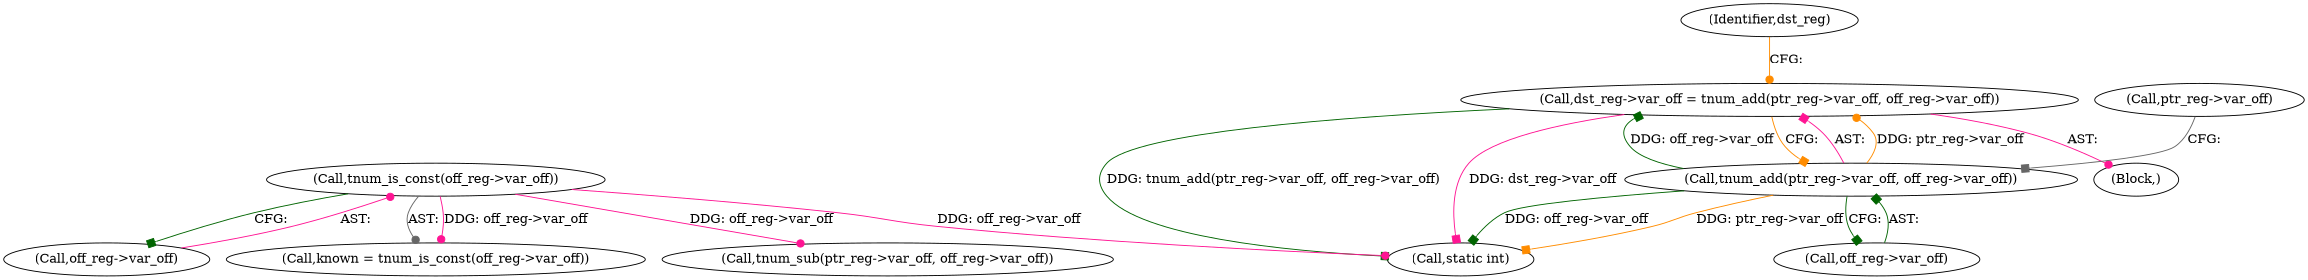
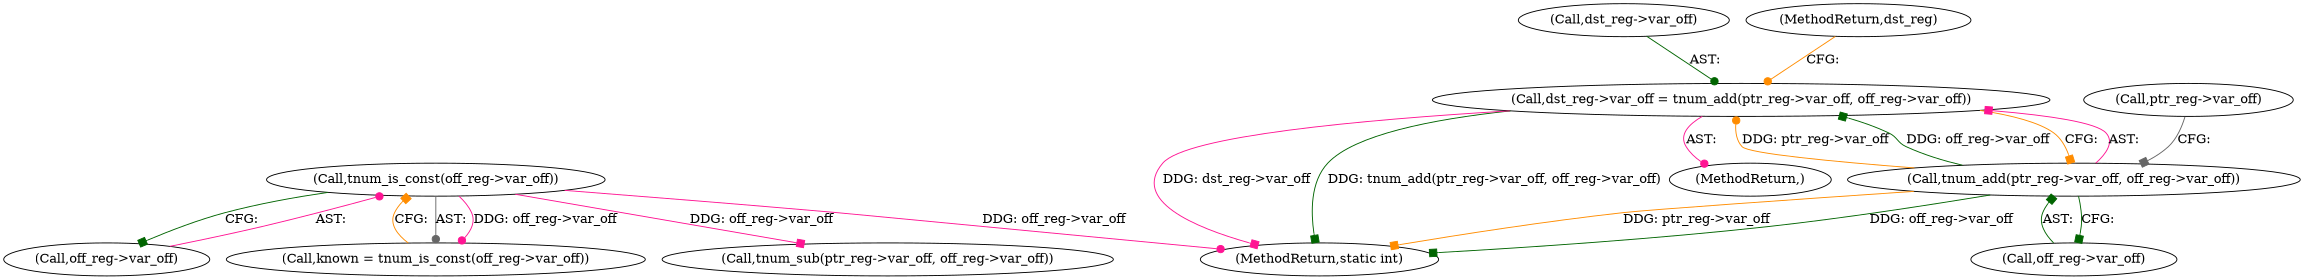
none -> (1624, 20)
(1770, 20) -> (1858, 20)
(2136, 180) -> (1750, 180)
(656, 219) -> (655, 218)
none -> (393, 224)
(1461, 259) -> (1319, 259)
